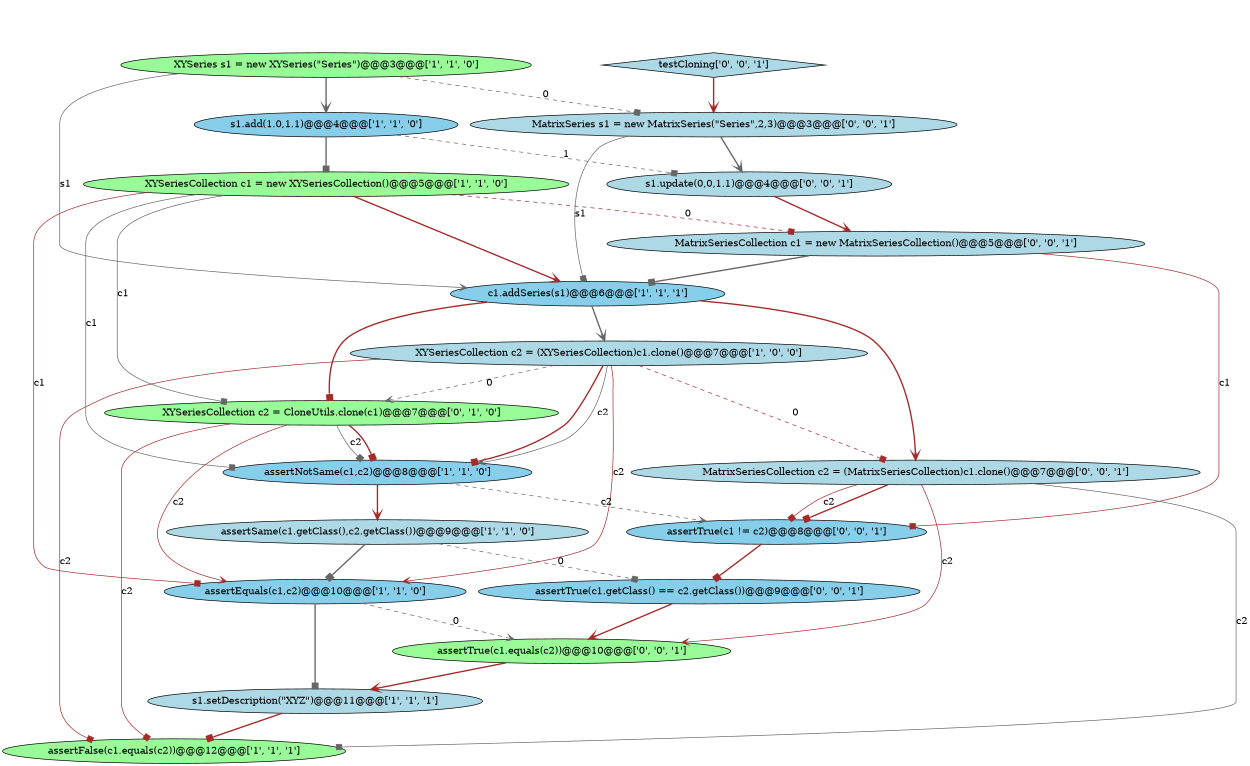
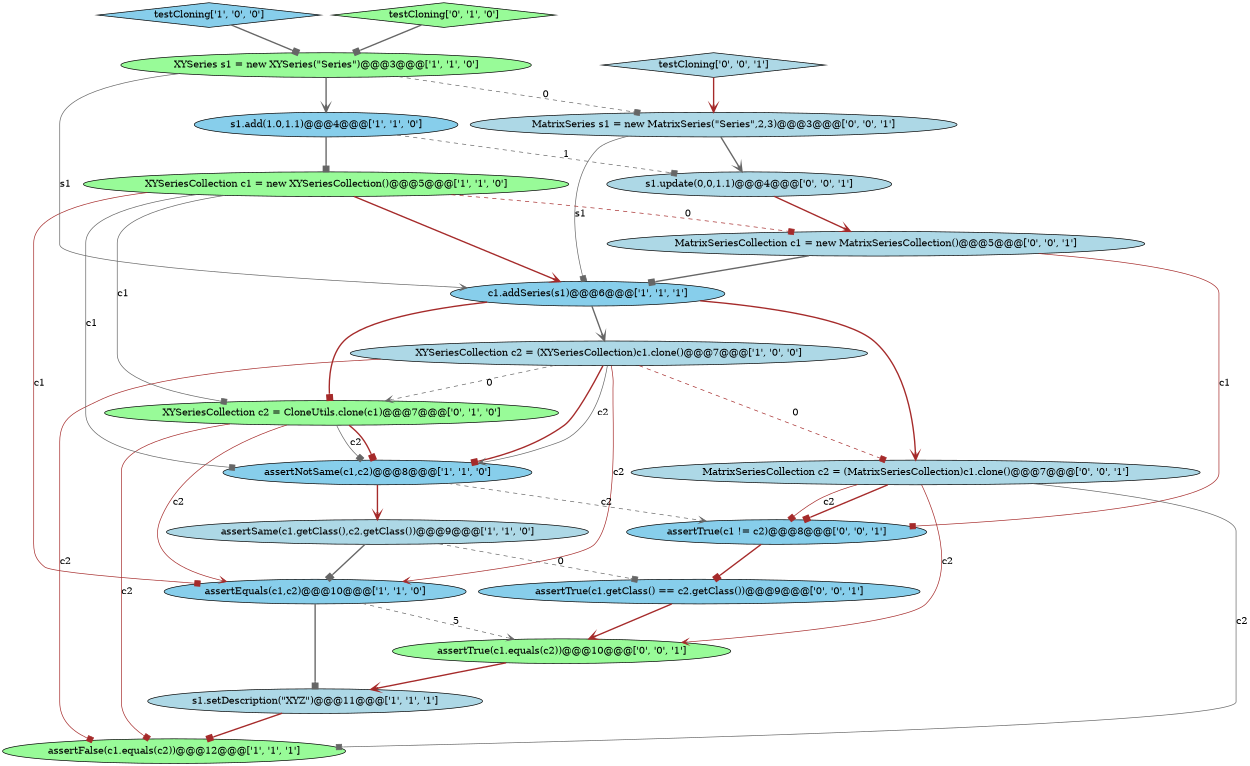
none -> (209, 15)
none -> (444, 15)
(456, 621) -> (456, 621)
